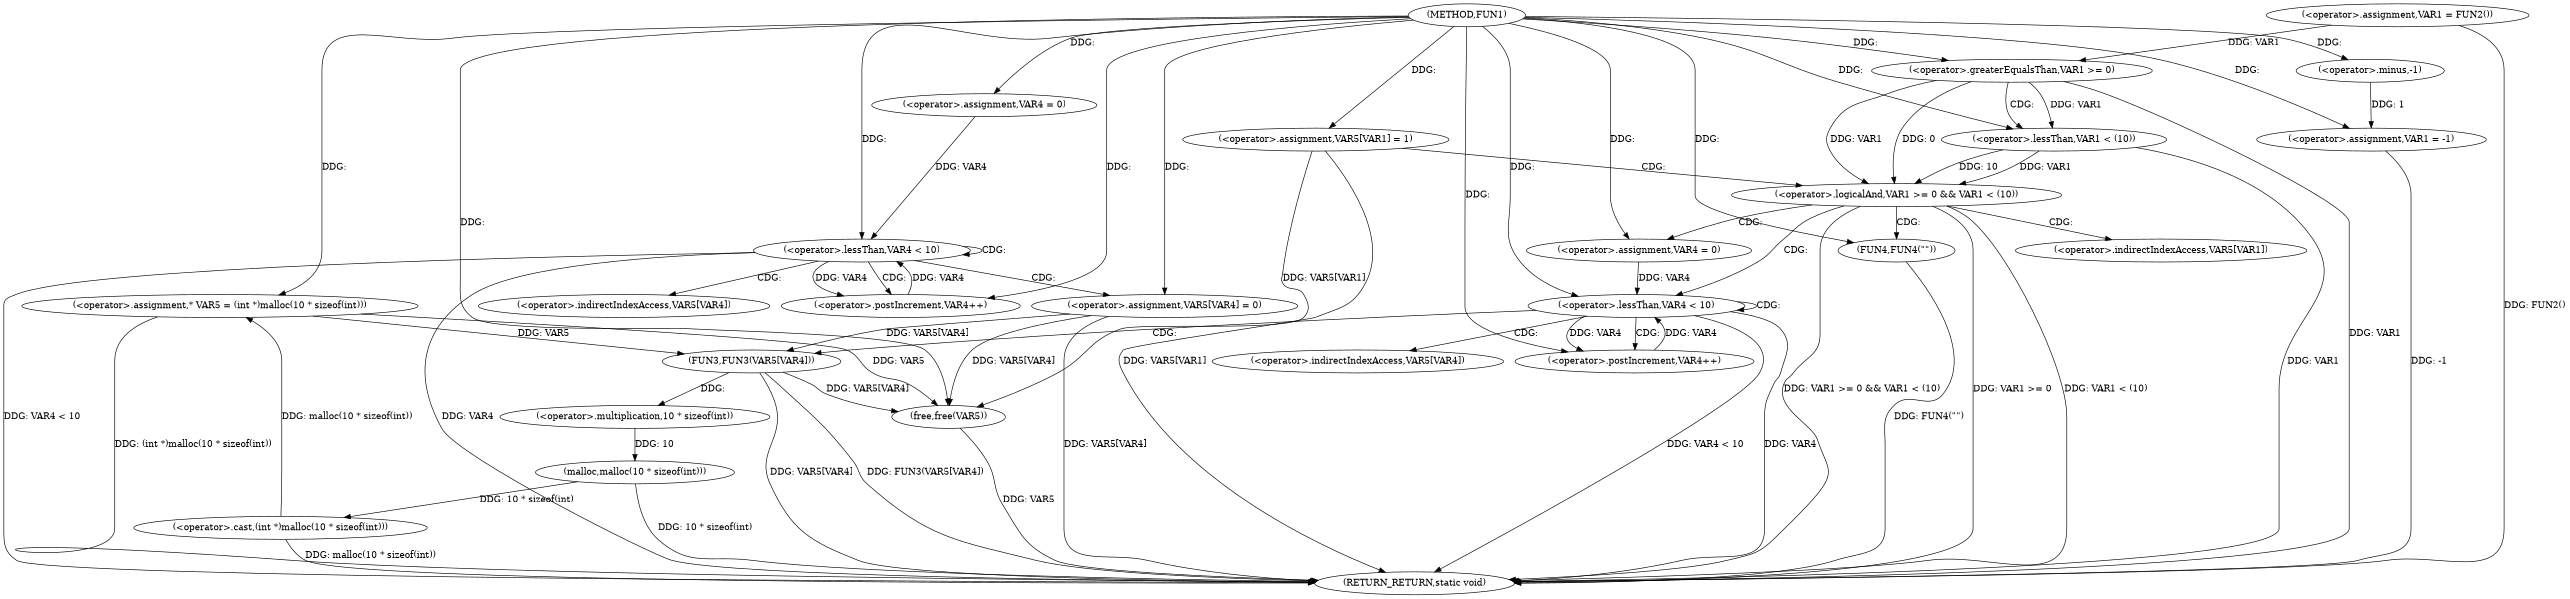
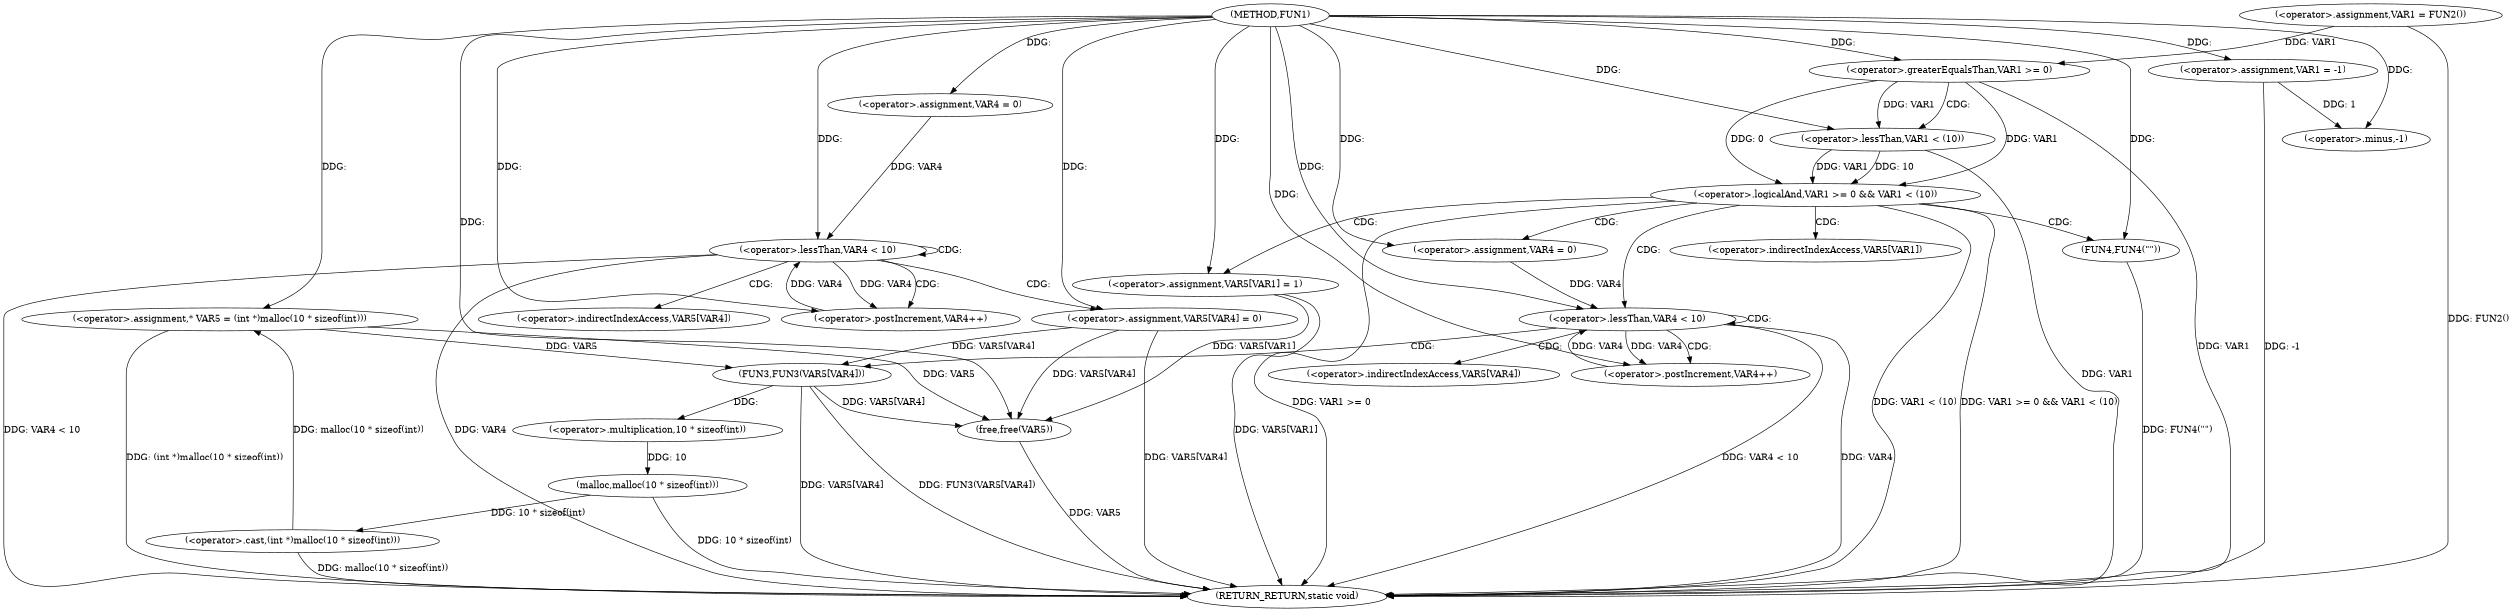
(2371, 102) -> (2307, 103)
(1599, 167) -> (1435, 207)
